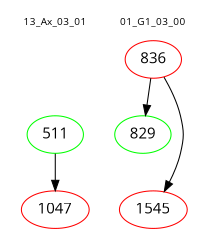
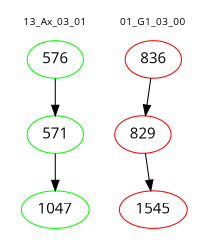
none -> (55, 59)
(183, 129) -> (147, 167)
(55, 135) -> (55, 135)
(143, 135) -> (143, 135)
(55, 210) -> (55, 210)
